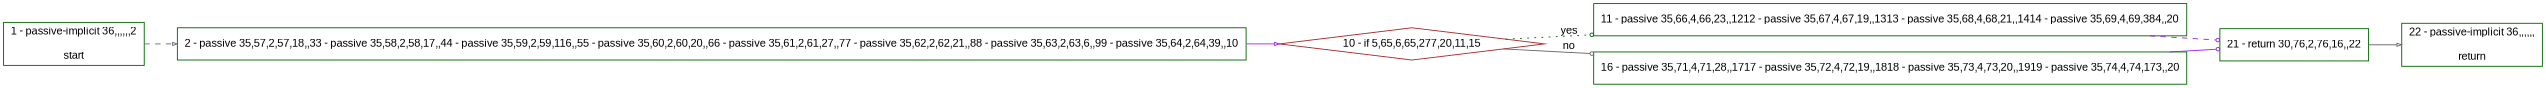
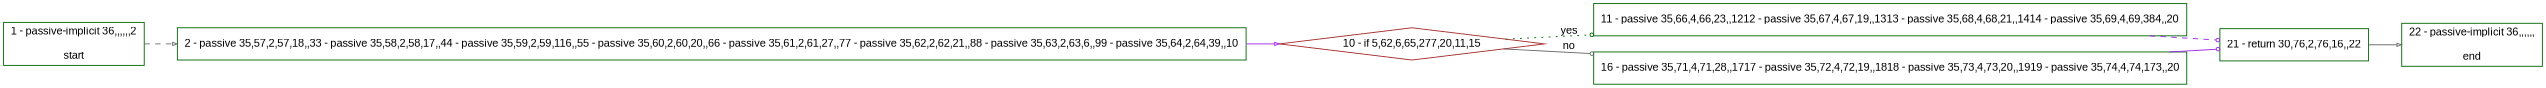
(1412, 44) -> (1412, 44)
(2472, 45) -> (2472, 45)
